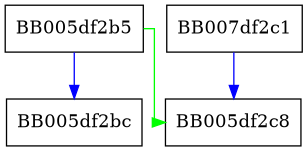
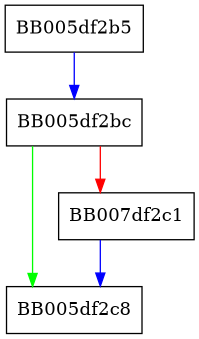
(154, 71) -> (33, 210)
none -> (100, 163)
